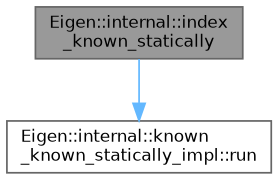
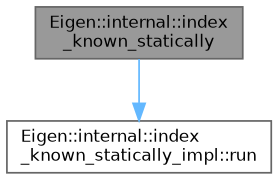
(139, 147) -> (139, 147)
